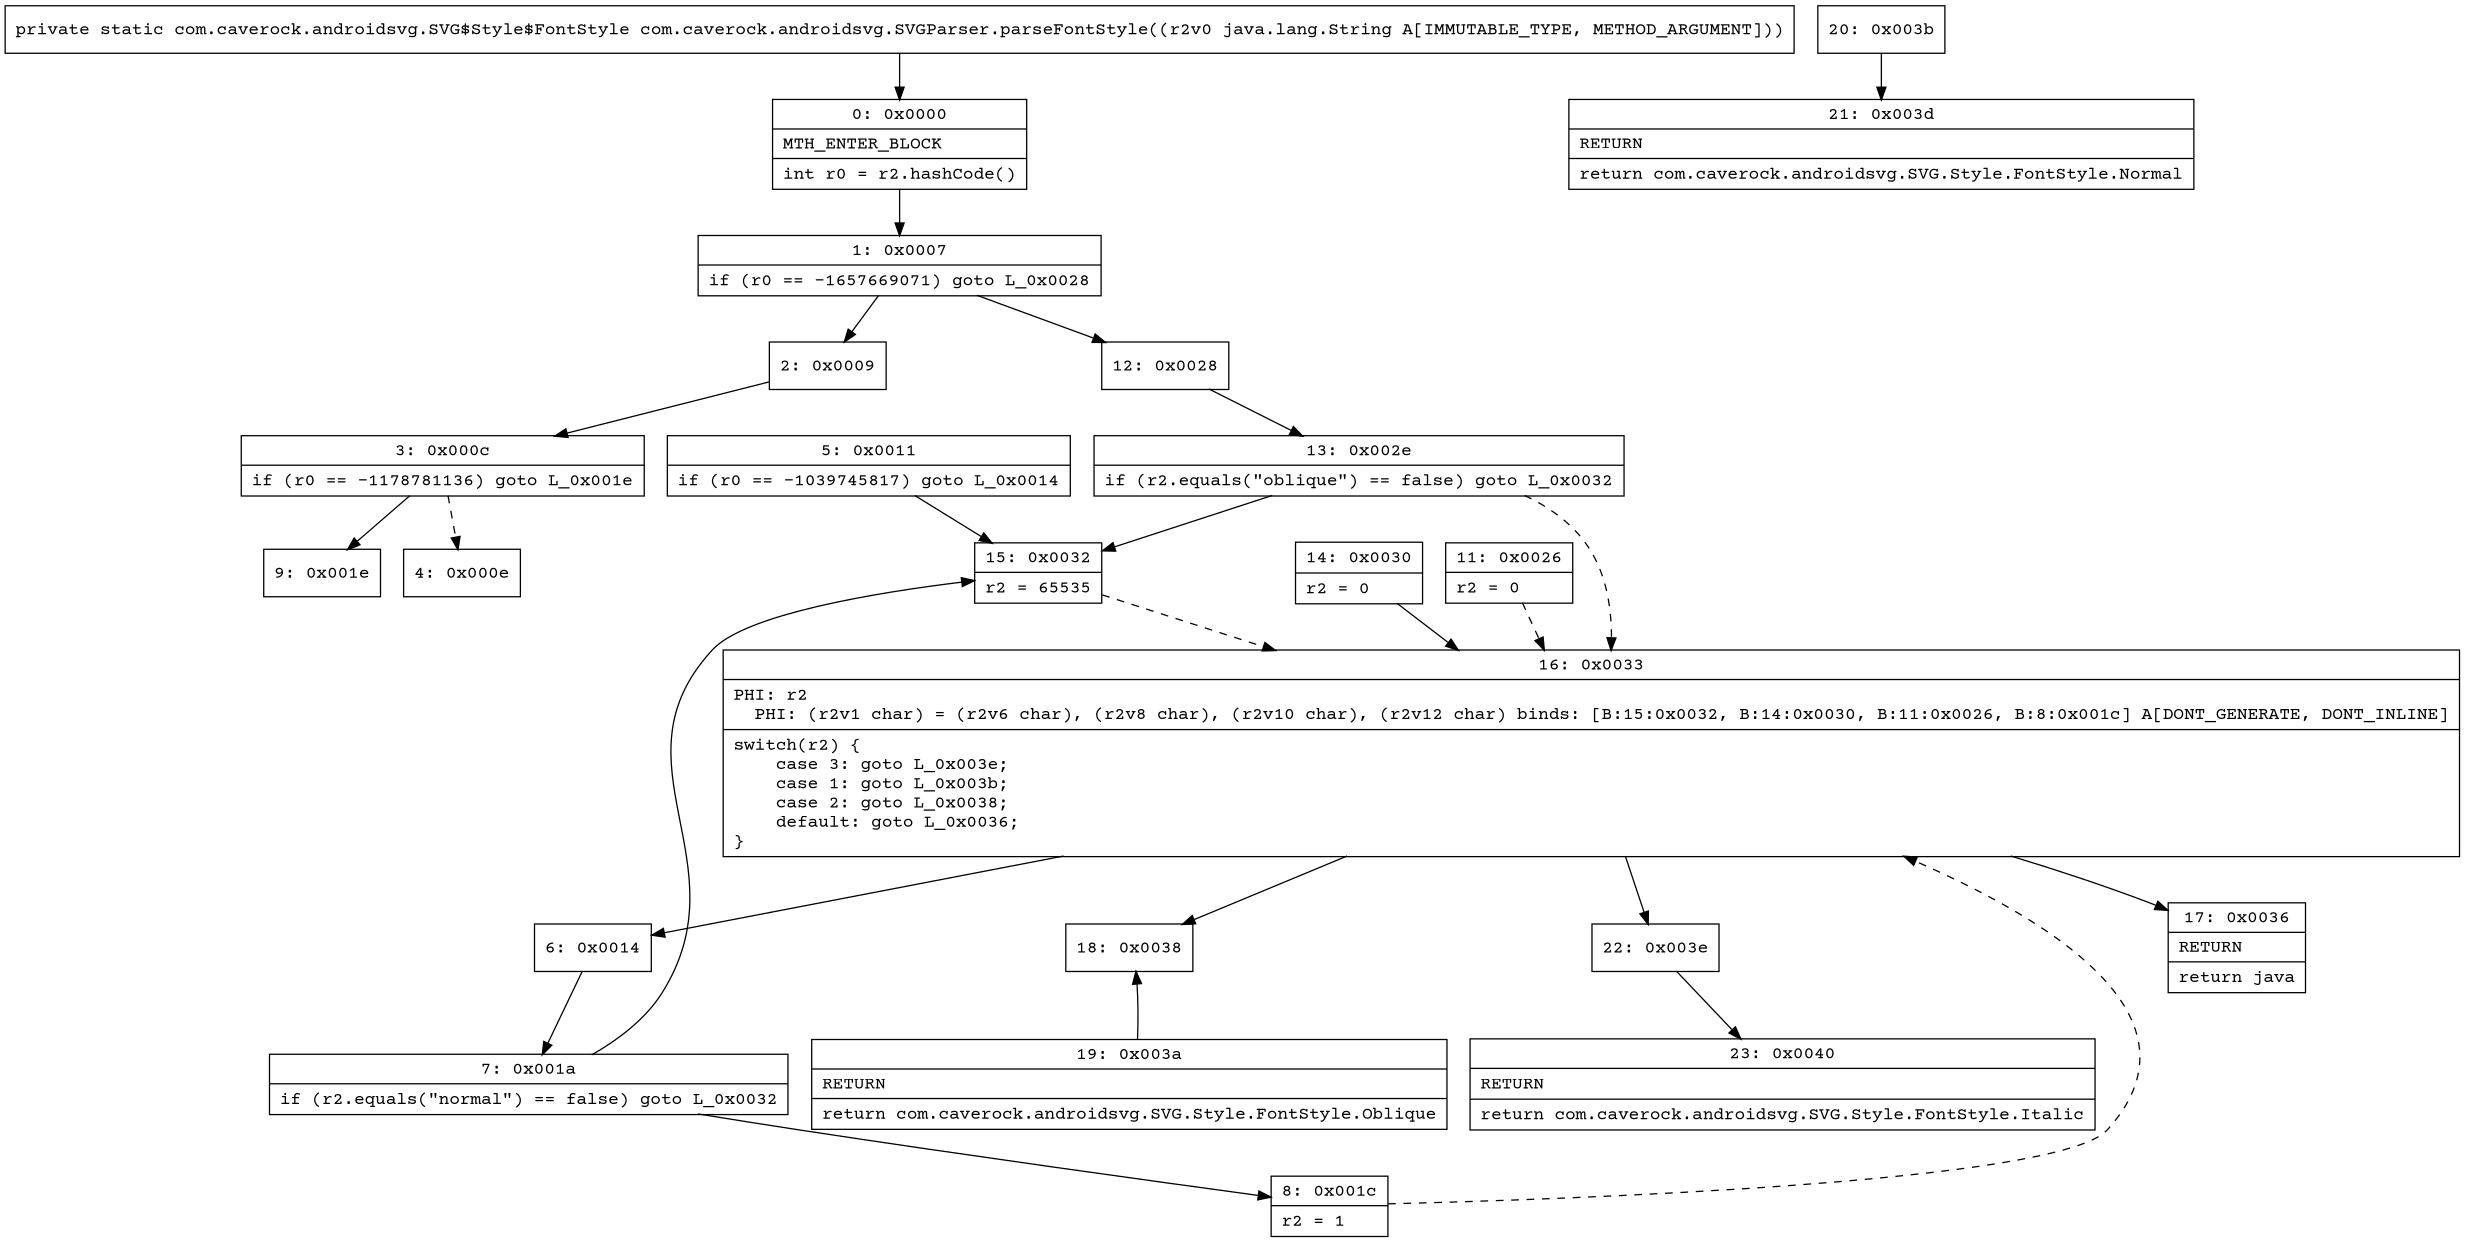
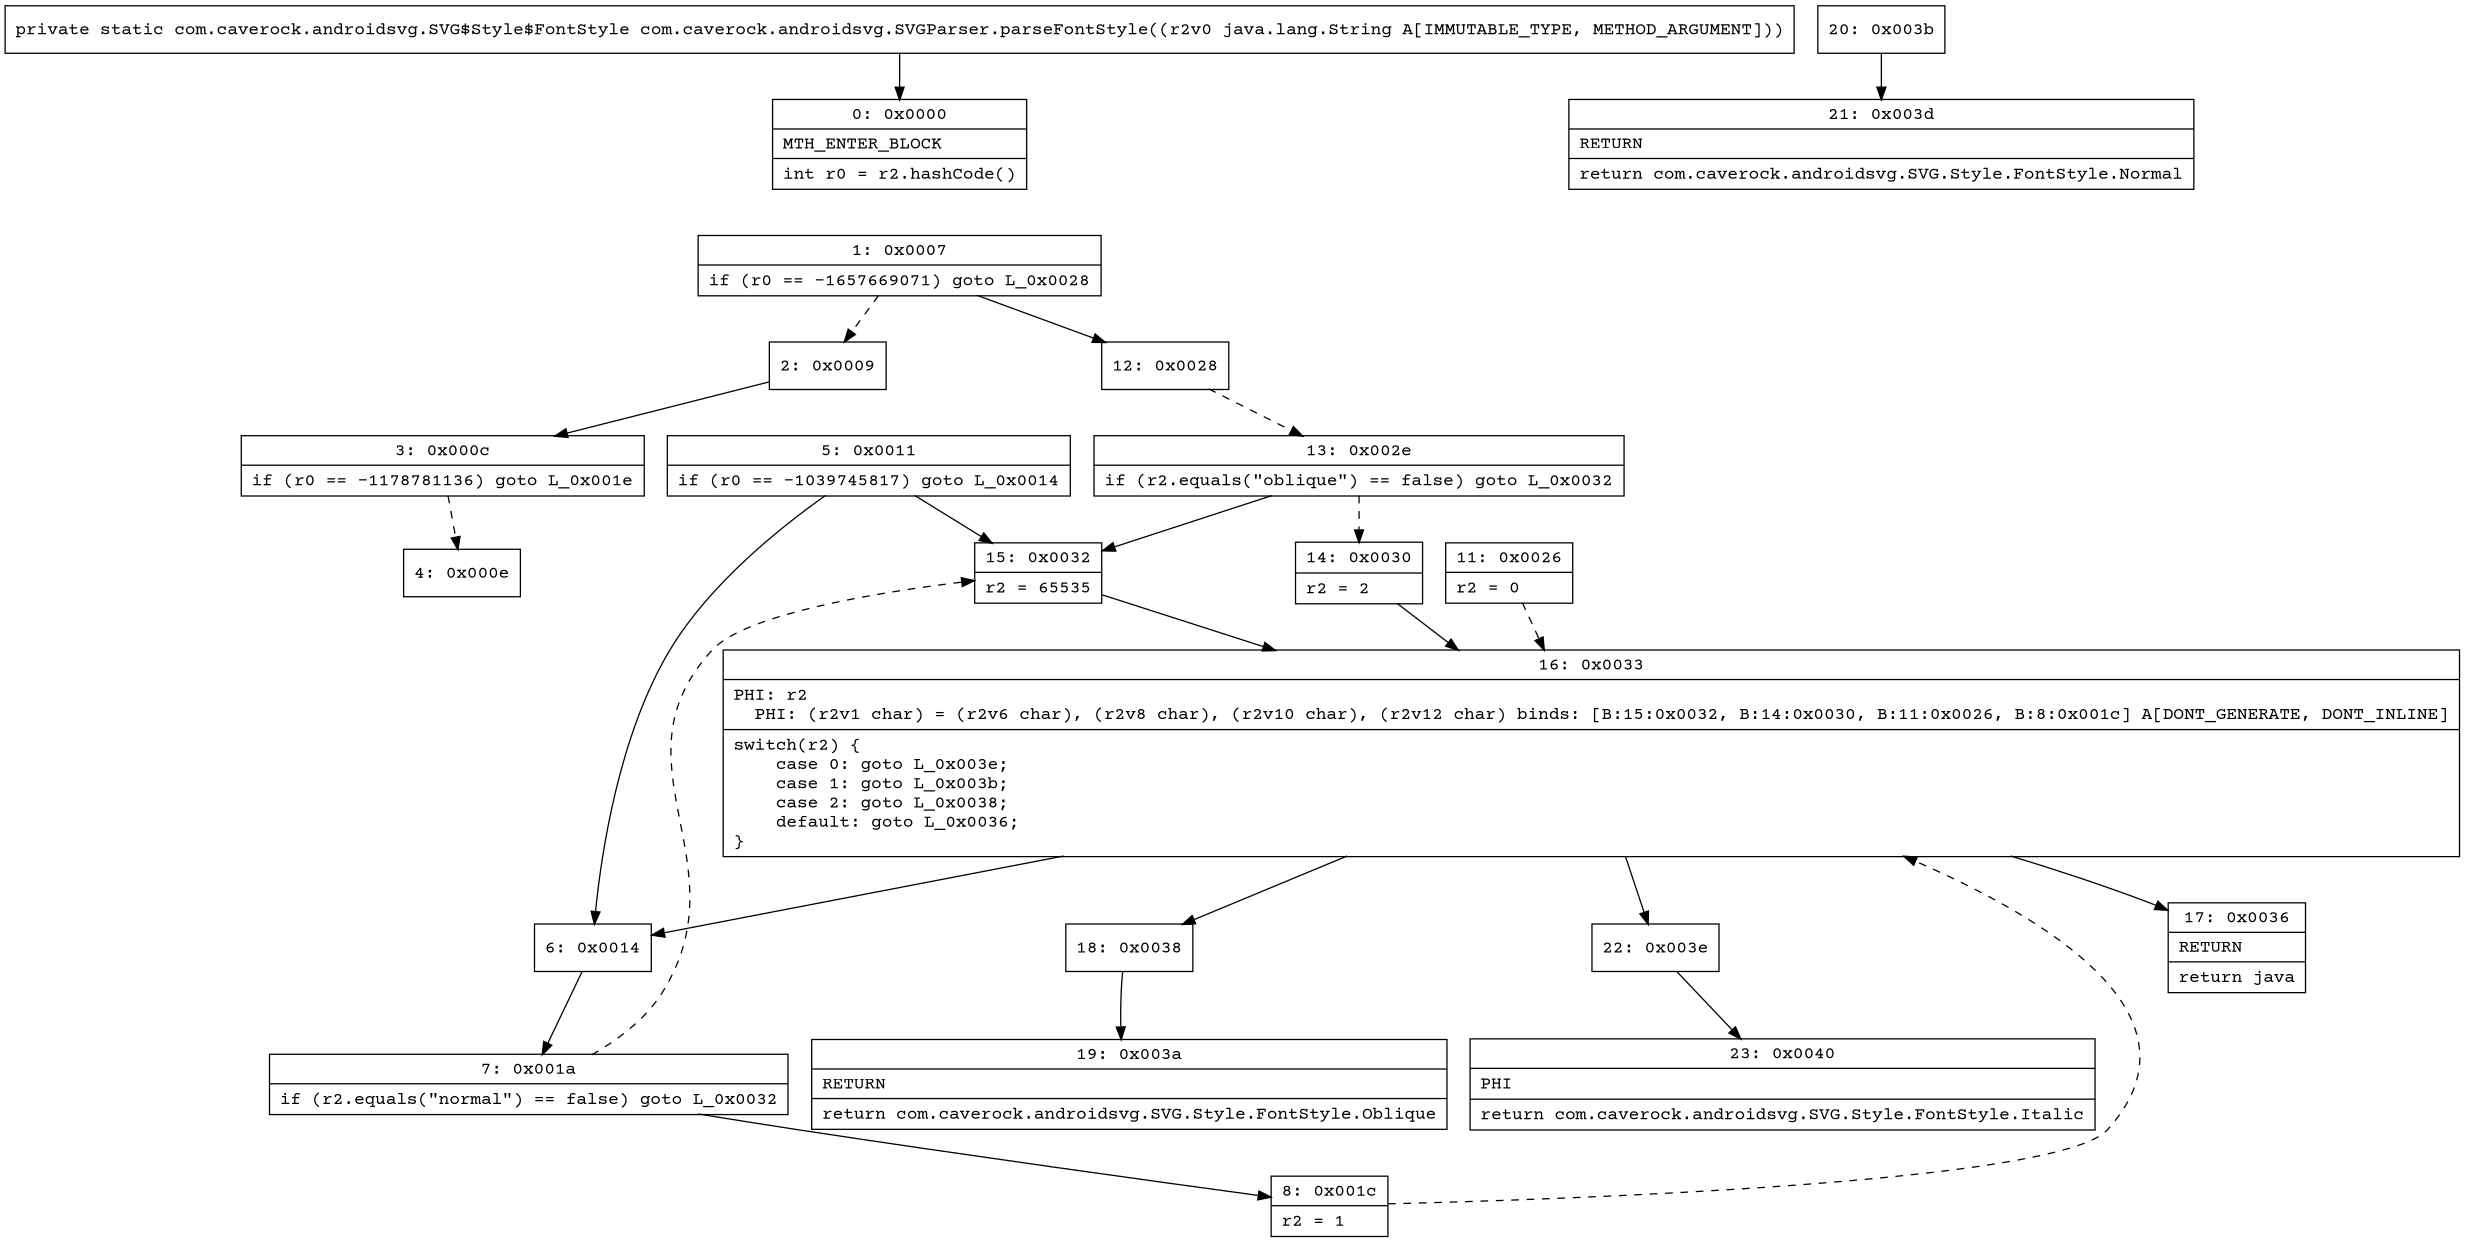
(900, 206) -> none
(865, 314) -> (865, 314)
(1250, 410) -> (1250, 410)
(1591, 552) -> (1359, 513)
(322, 573) -> none
(1338, 588) -> (1338, 588)
(1183, 621) -> (1183, 621)
none -> (658, 673)
(672, 736) -> (672, 736)
(871, 764) -> (871, 764)
(1138, 1012) -> (1121, 999)
(1512, 1083) -> (1496, 1083)
